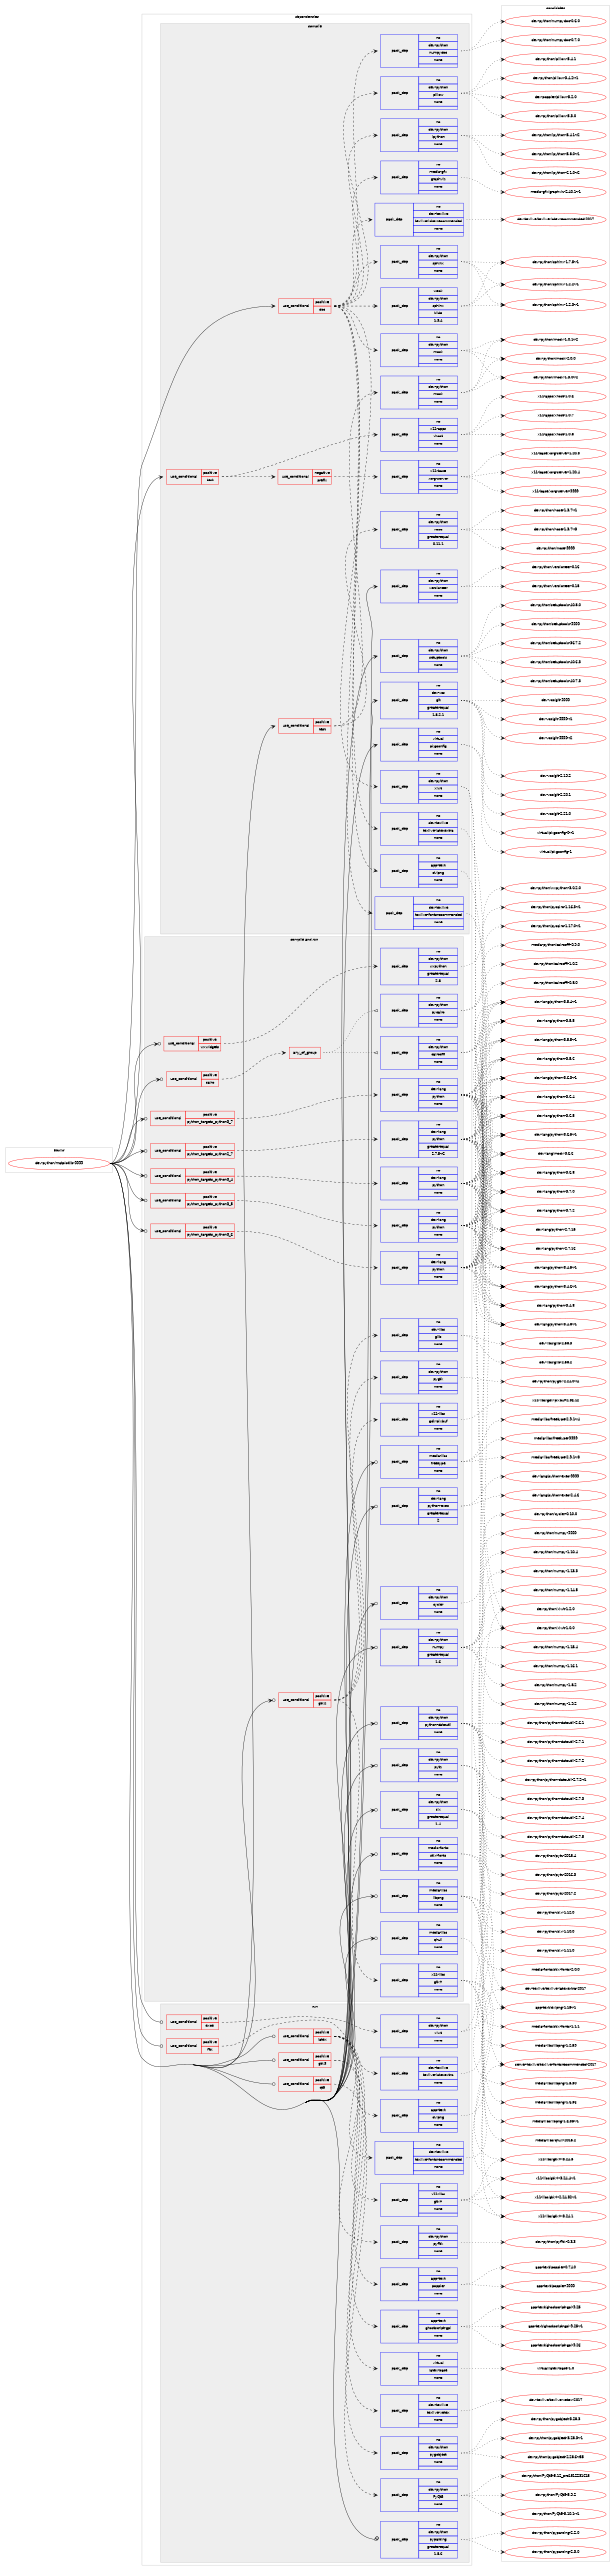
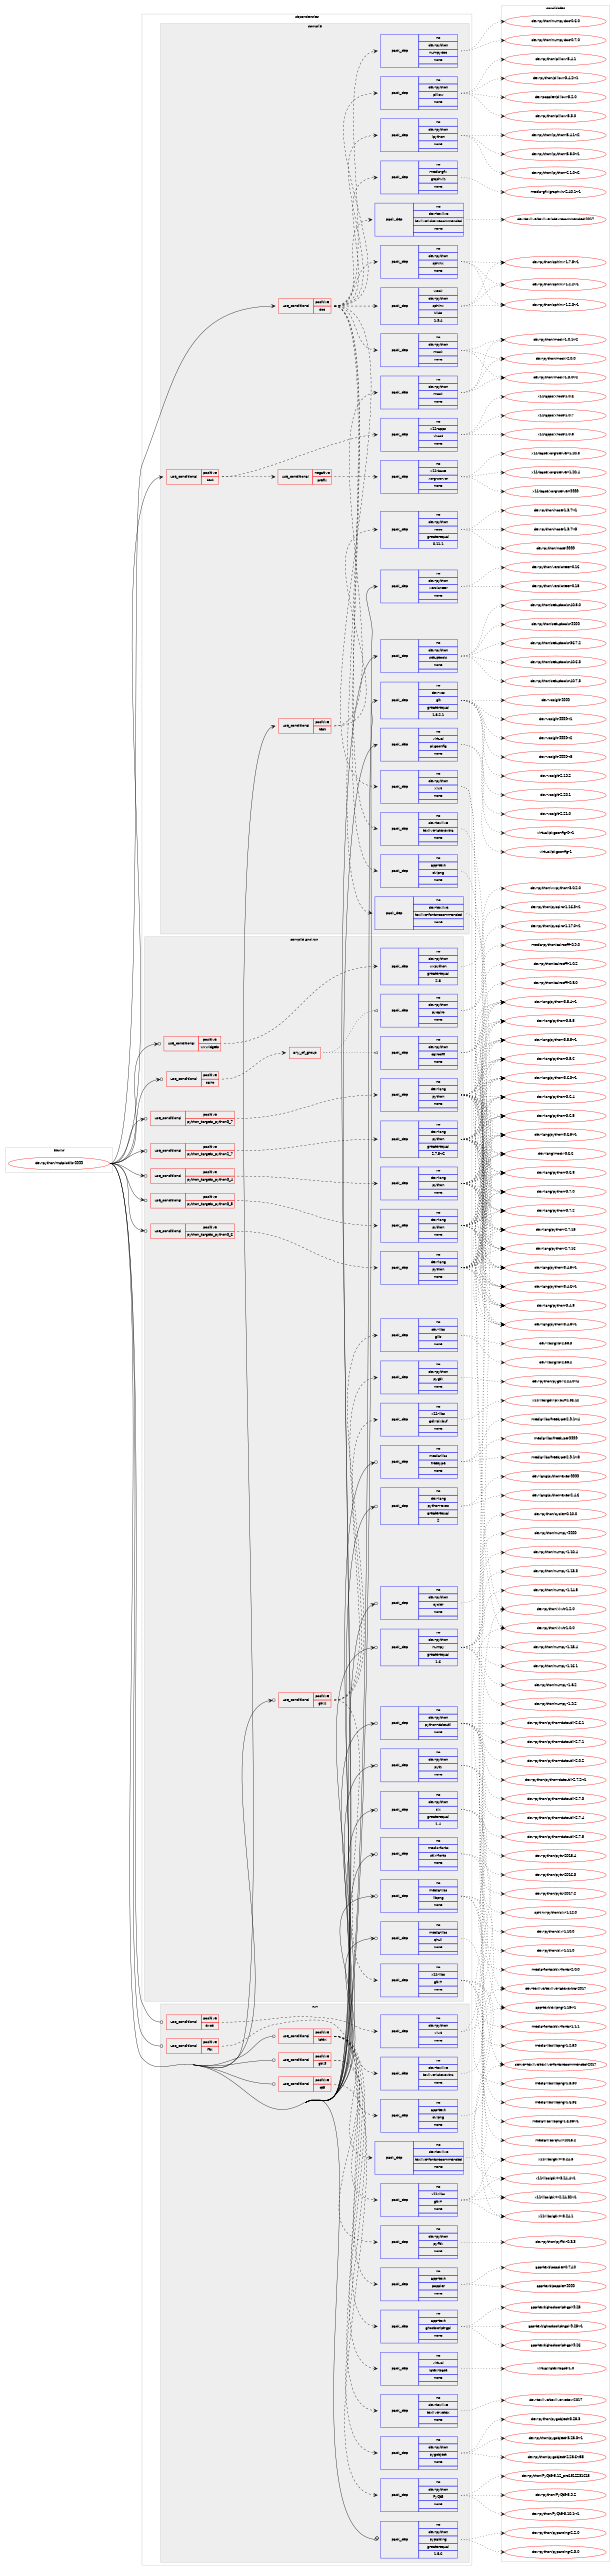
none -> (556, 757)
(556, 1761) -> (556, 1761)
(556, 1913) -> (556, 1913)
